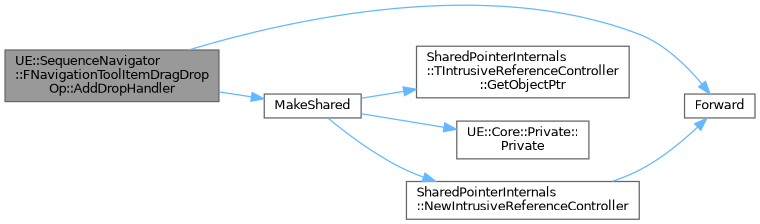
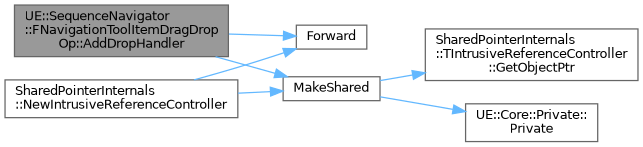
(373, 152) -> (254, 92)
